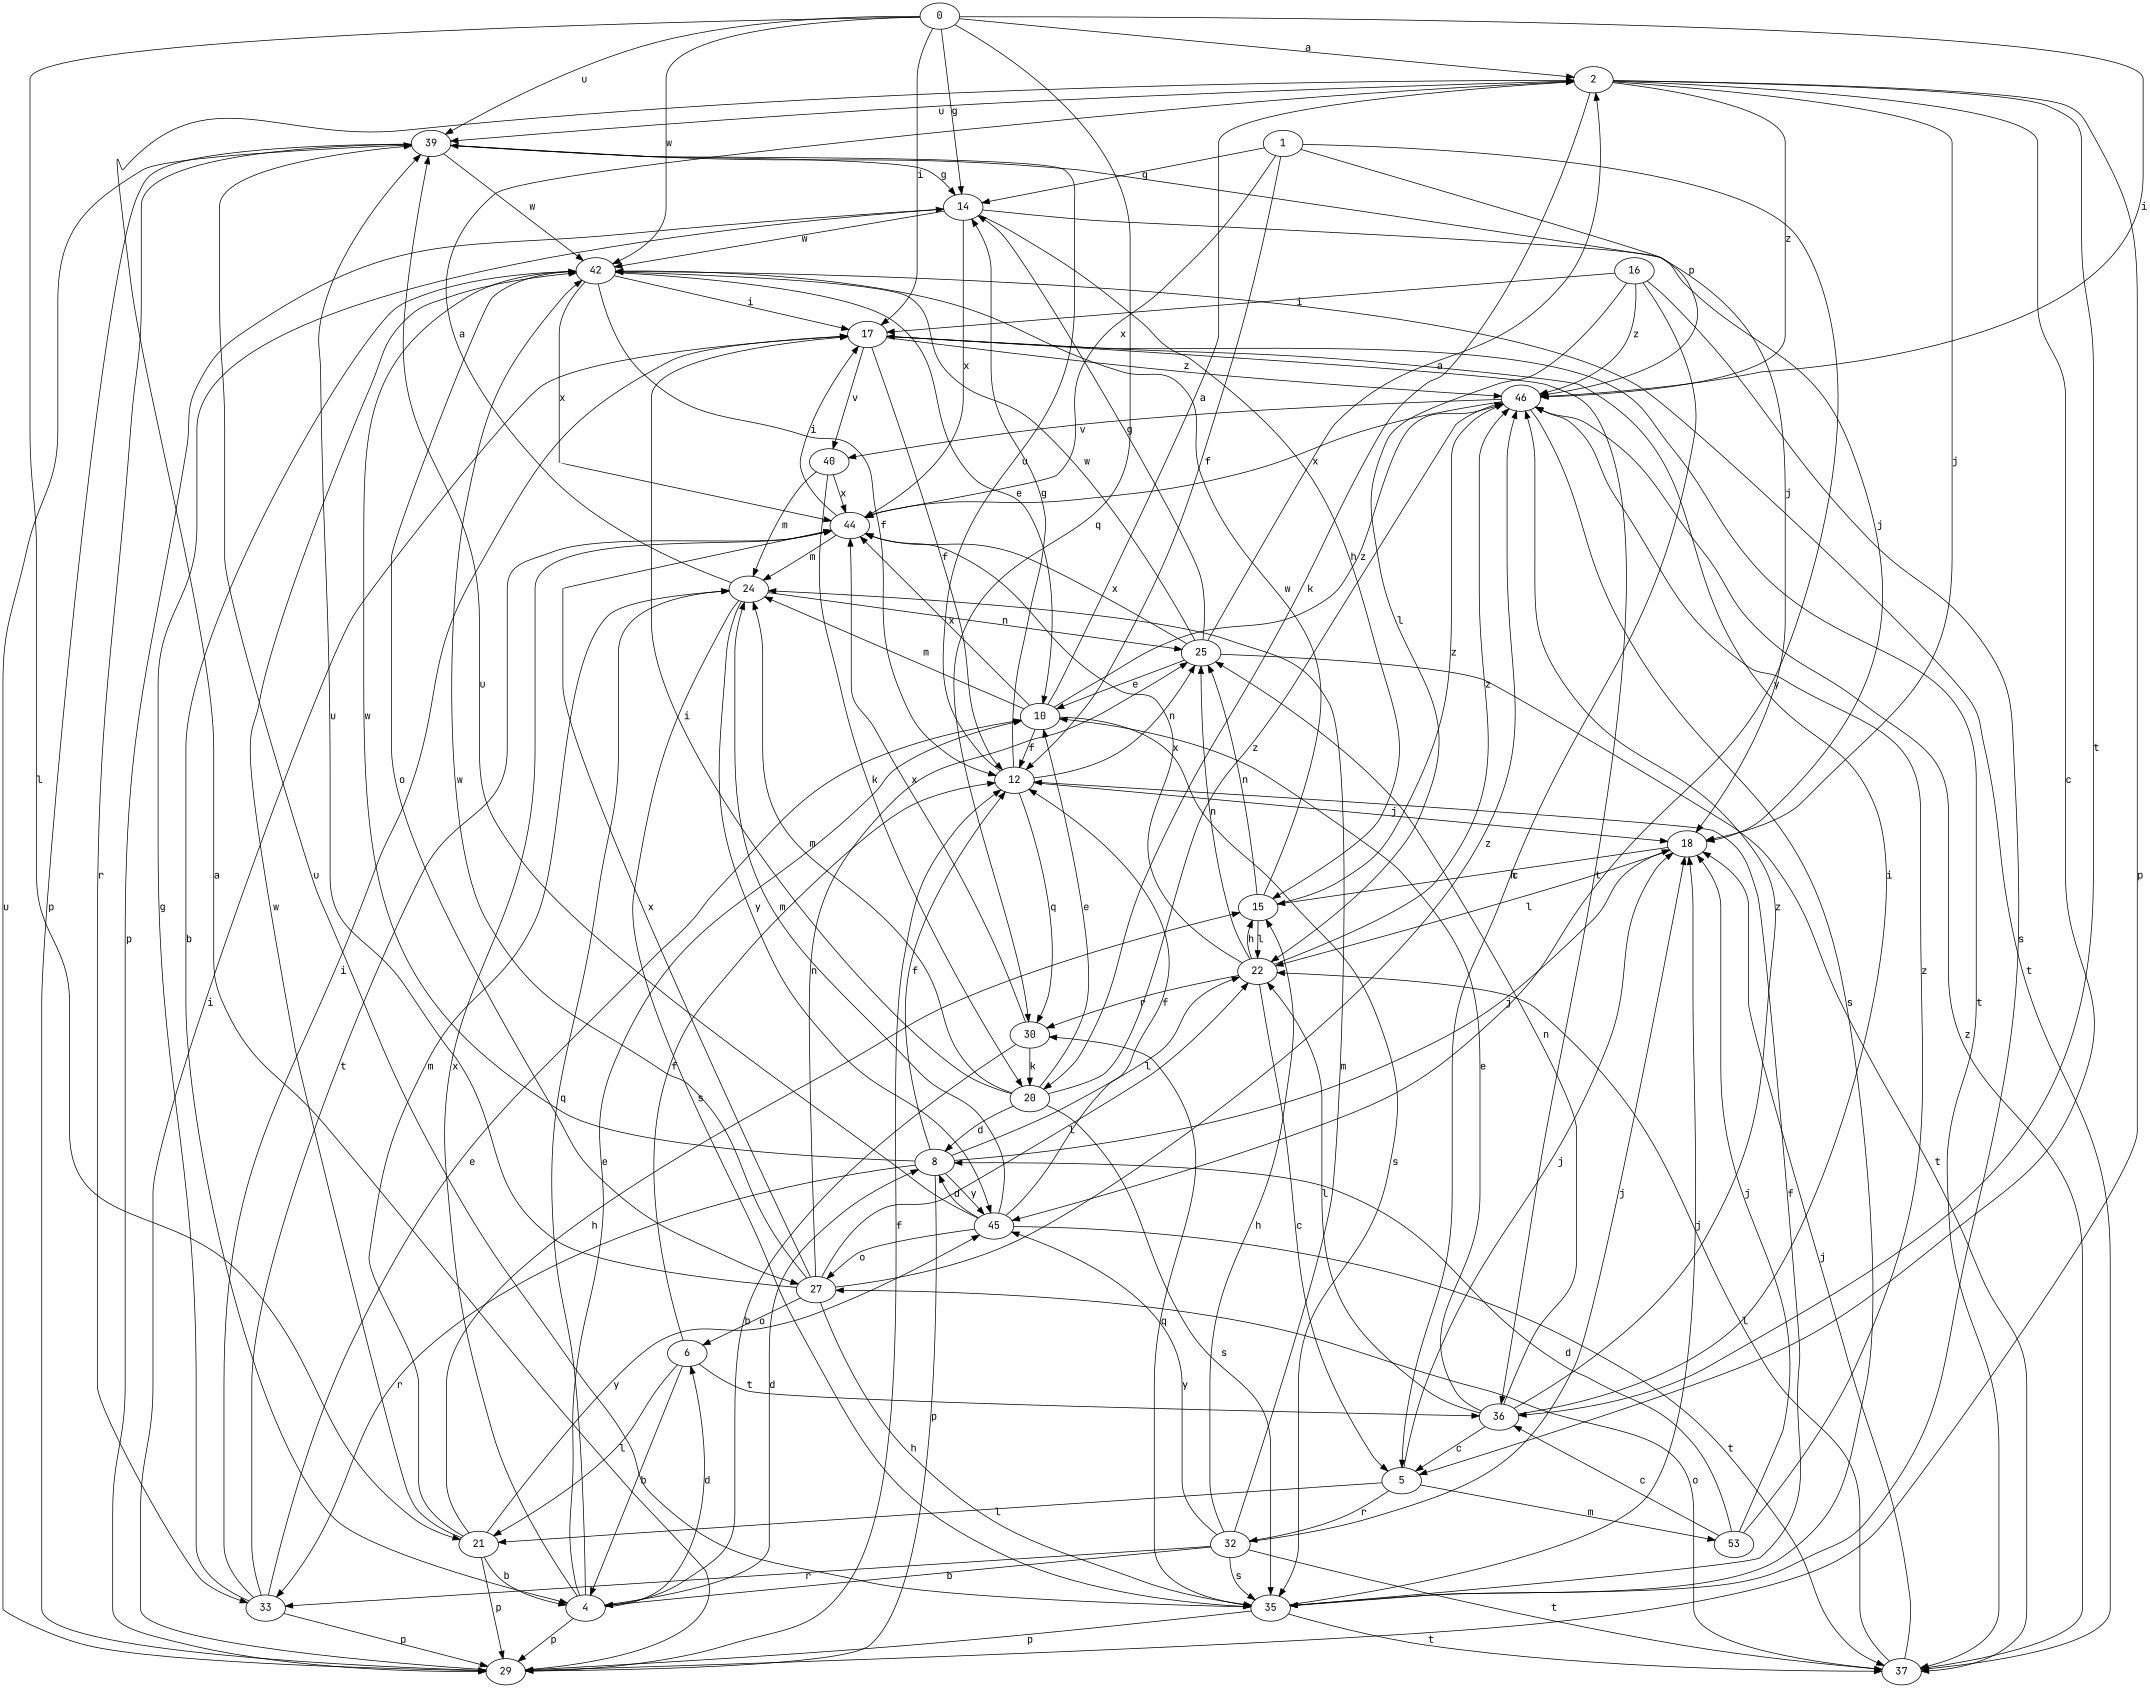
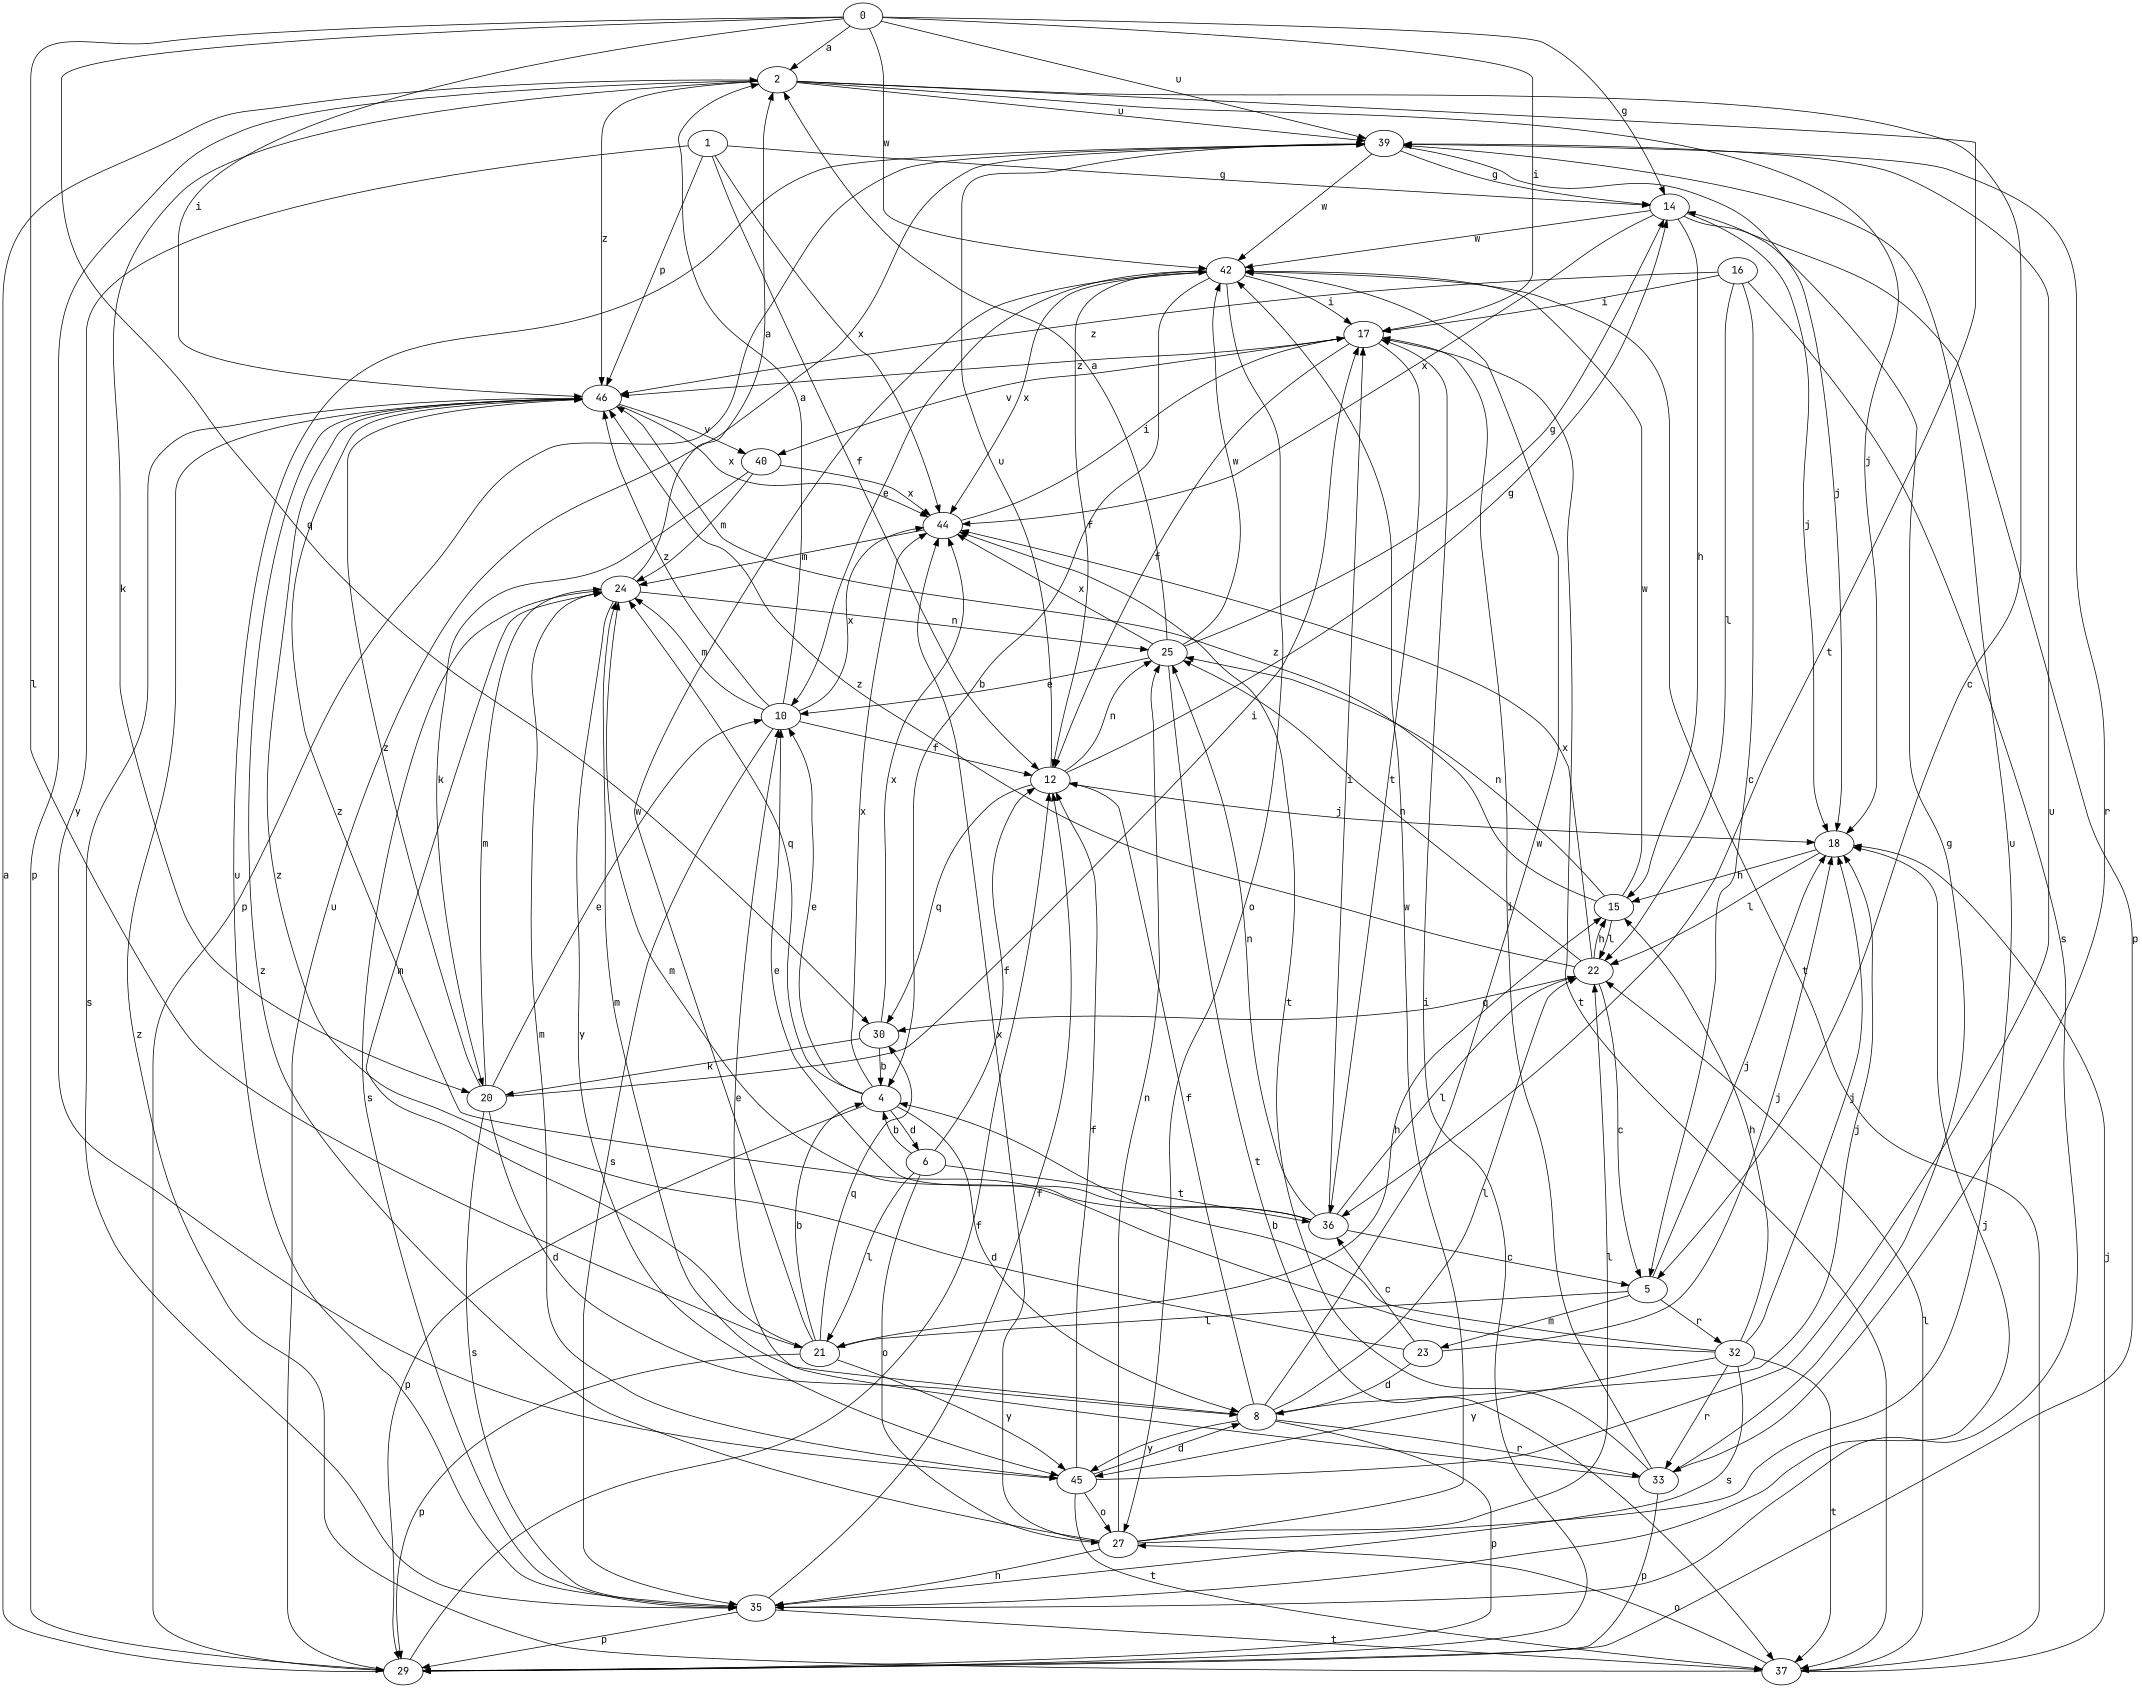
(1143, 1003) -> (1485, 1003)
none -> (671, 1234)
(755, 1320) -> (882, 1408)
(1157, 1343) -> (852, 1184)
(1734, 1544) -> (1423, 1353)
